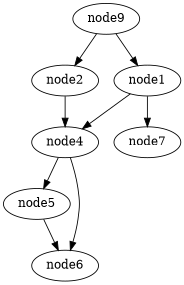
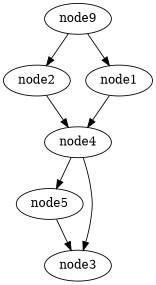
(147, 142) -> none
(65, 266) -> (78, 266)
